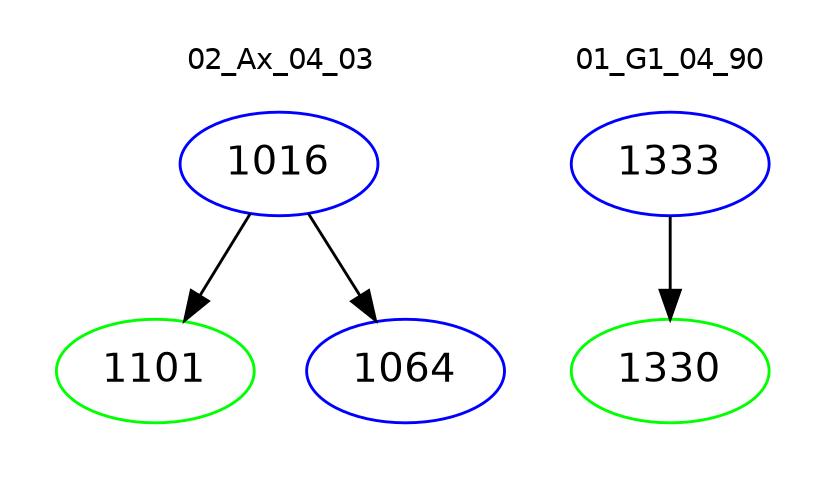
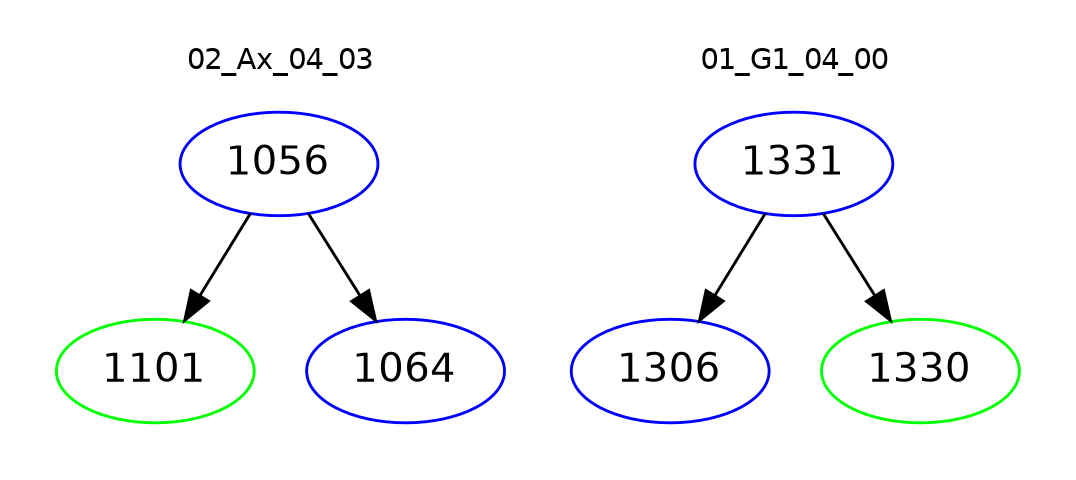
(670, 62) -> (795, 62)
(279, 164) -> (279, 164)
(670, 164) -> (794, 164)
none -> (670, 371)
